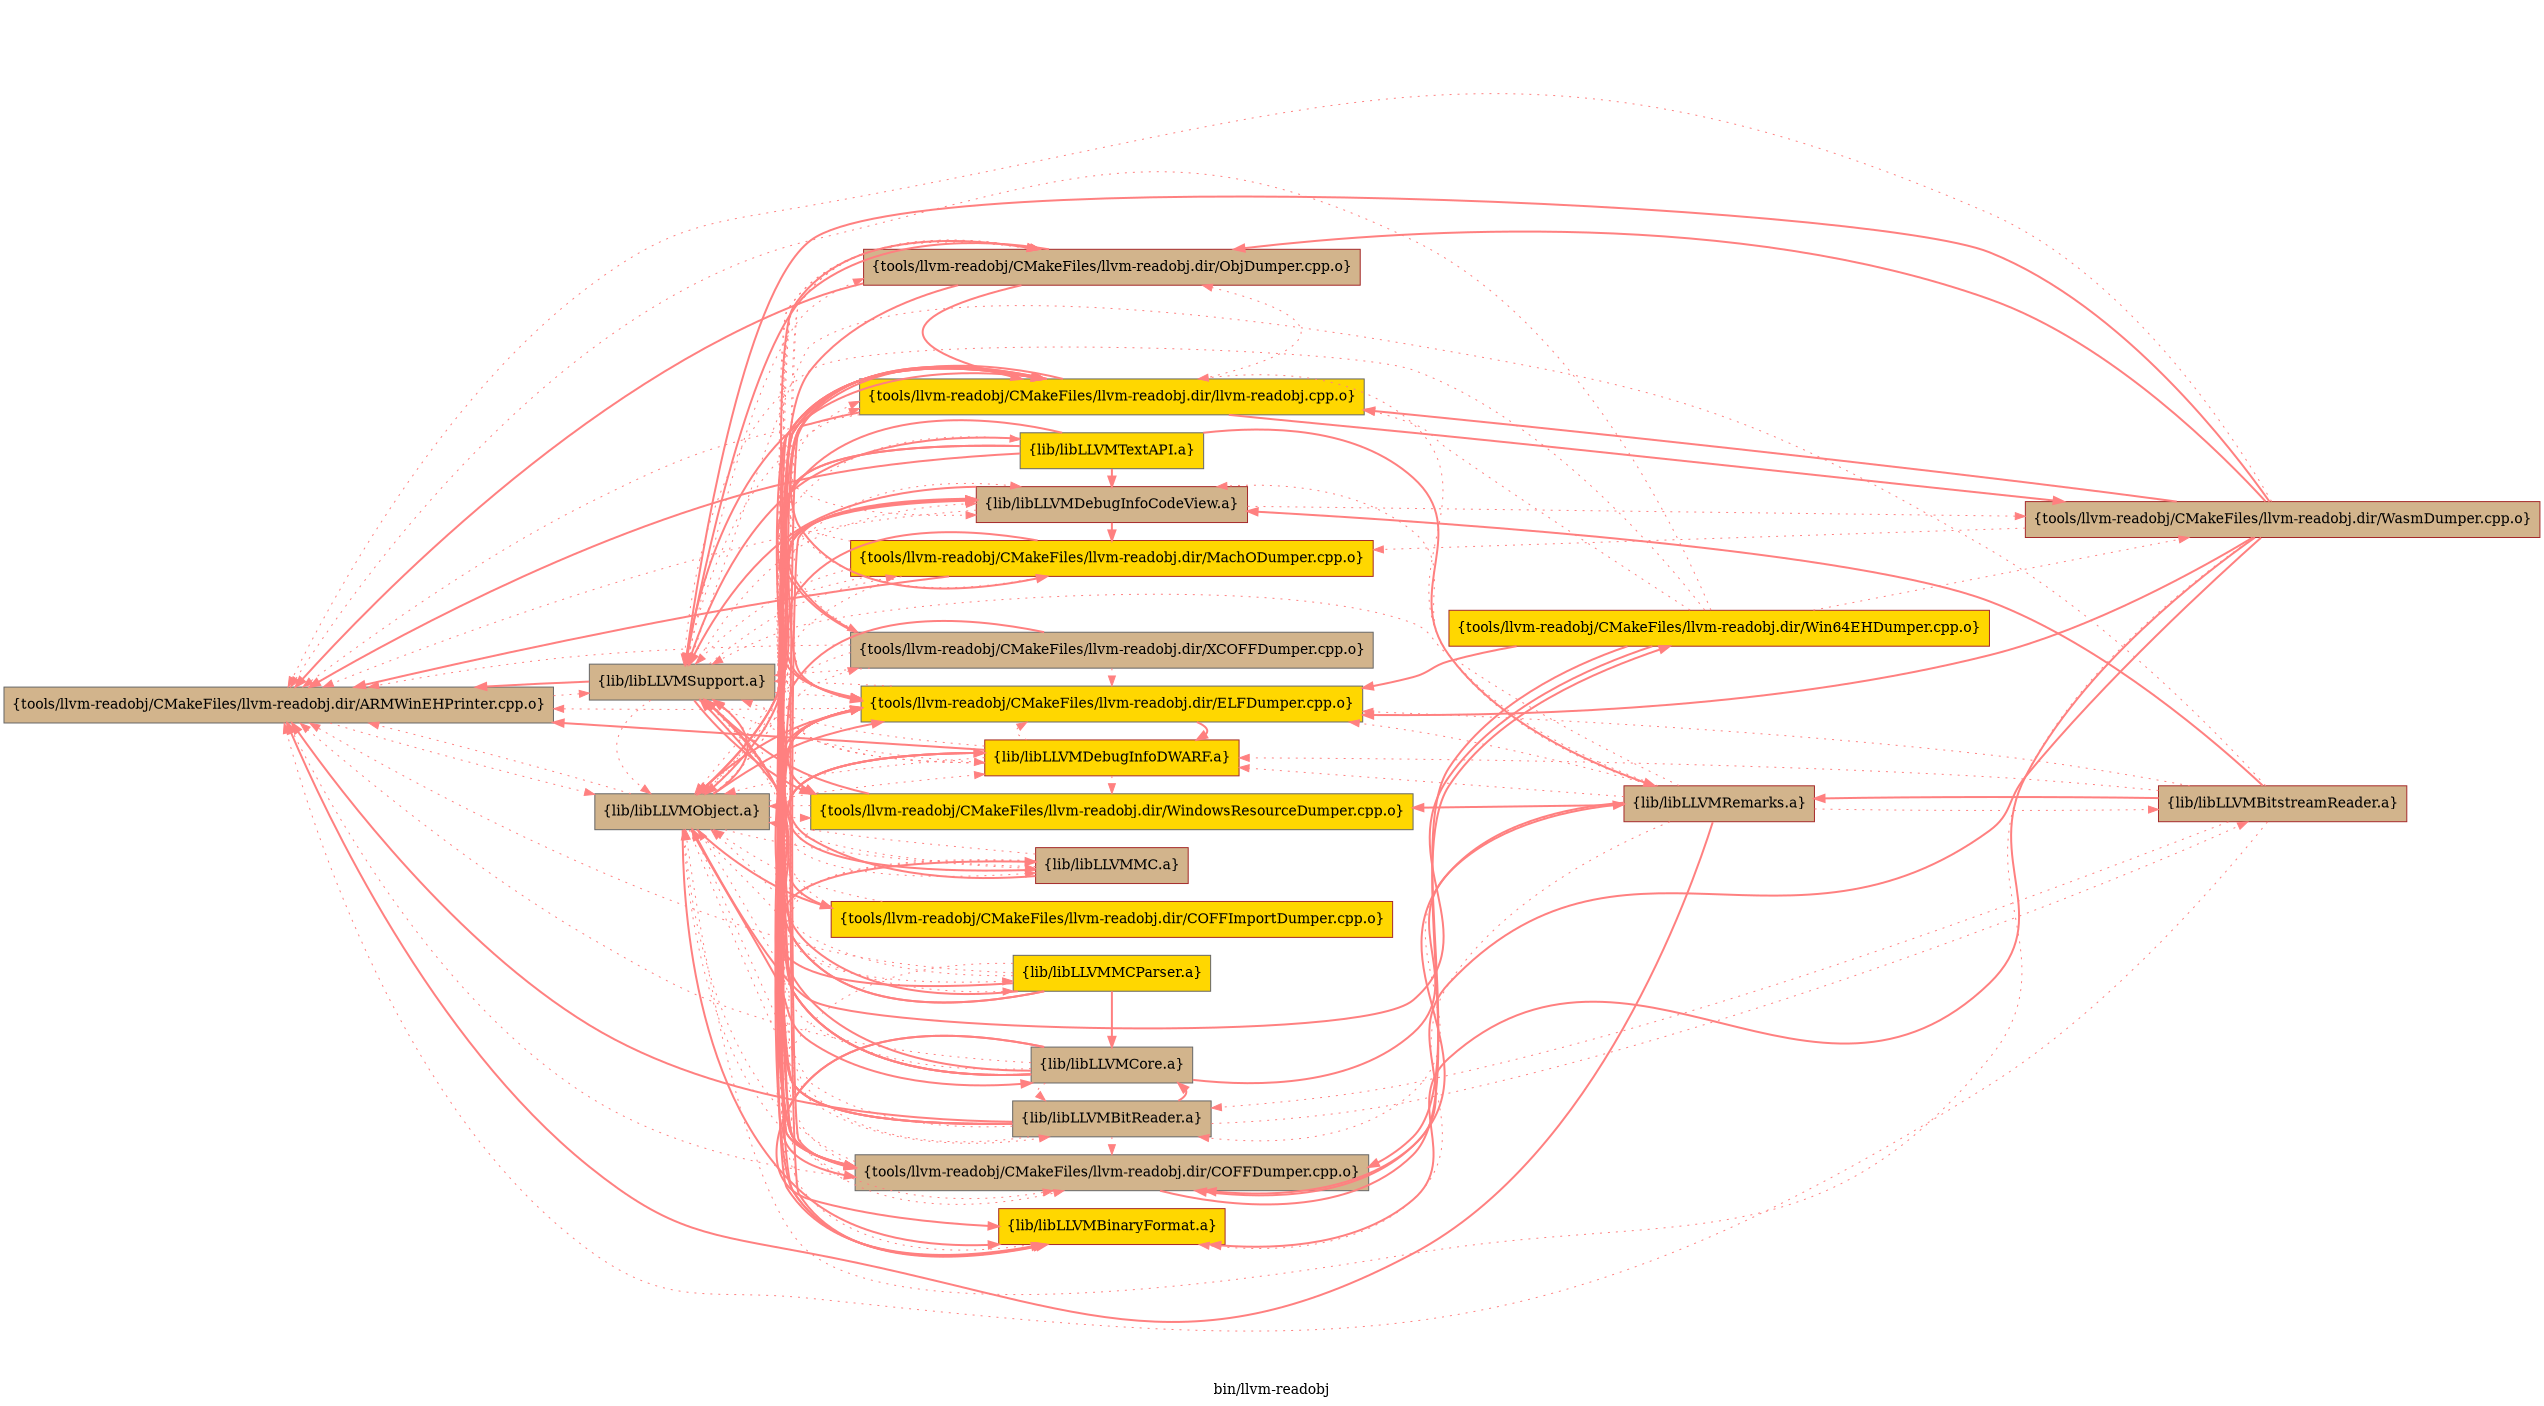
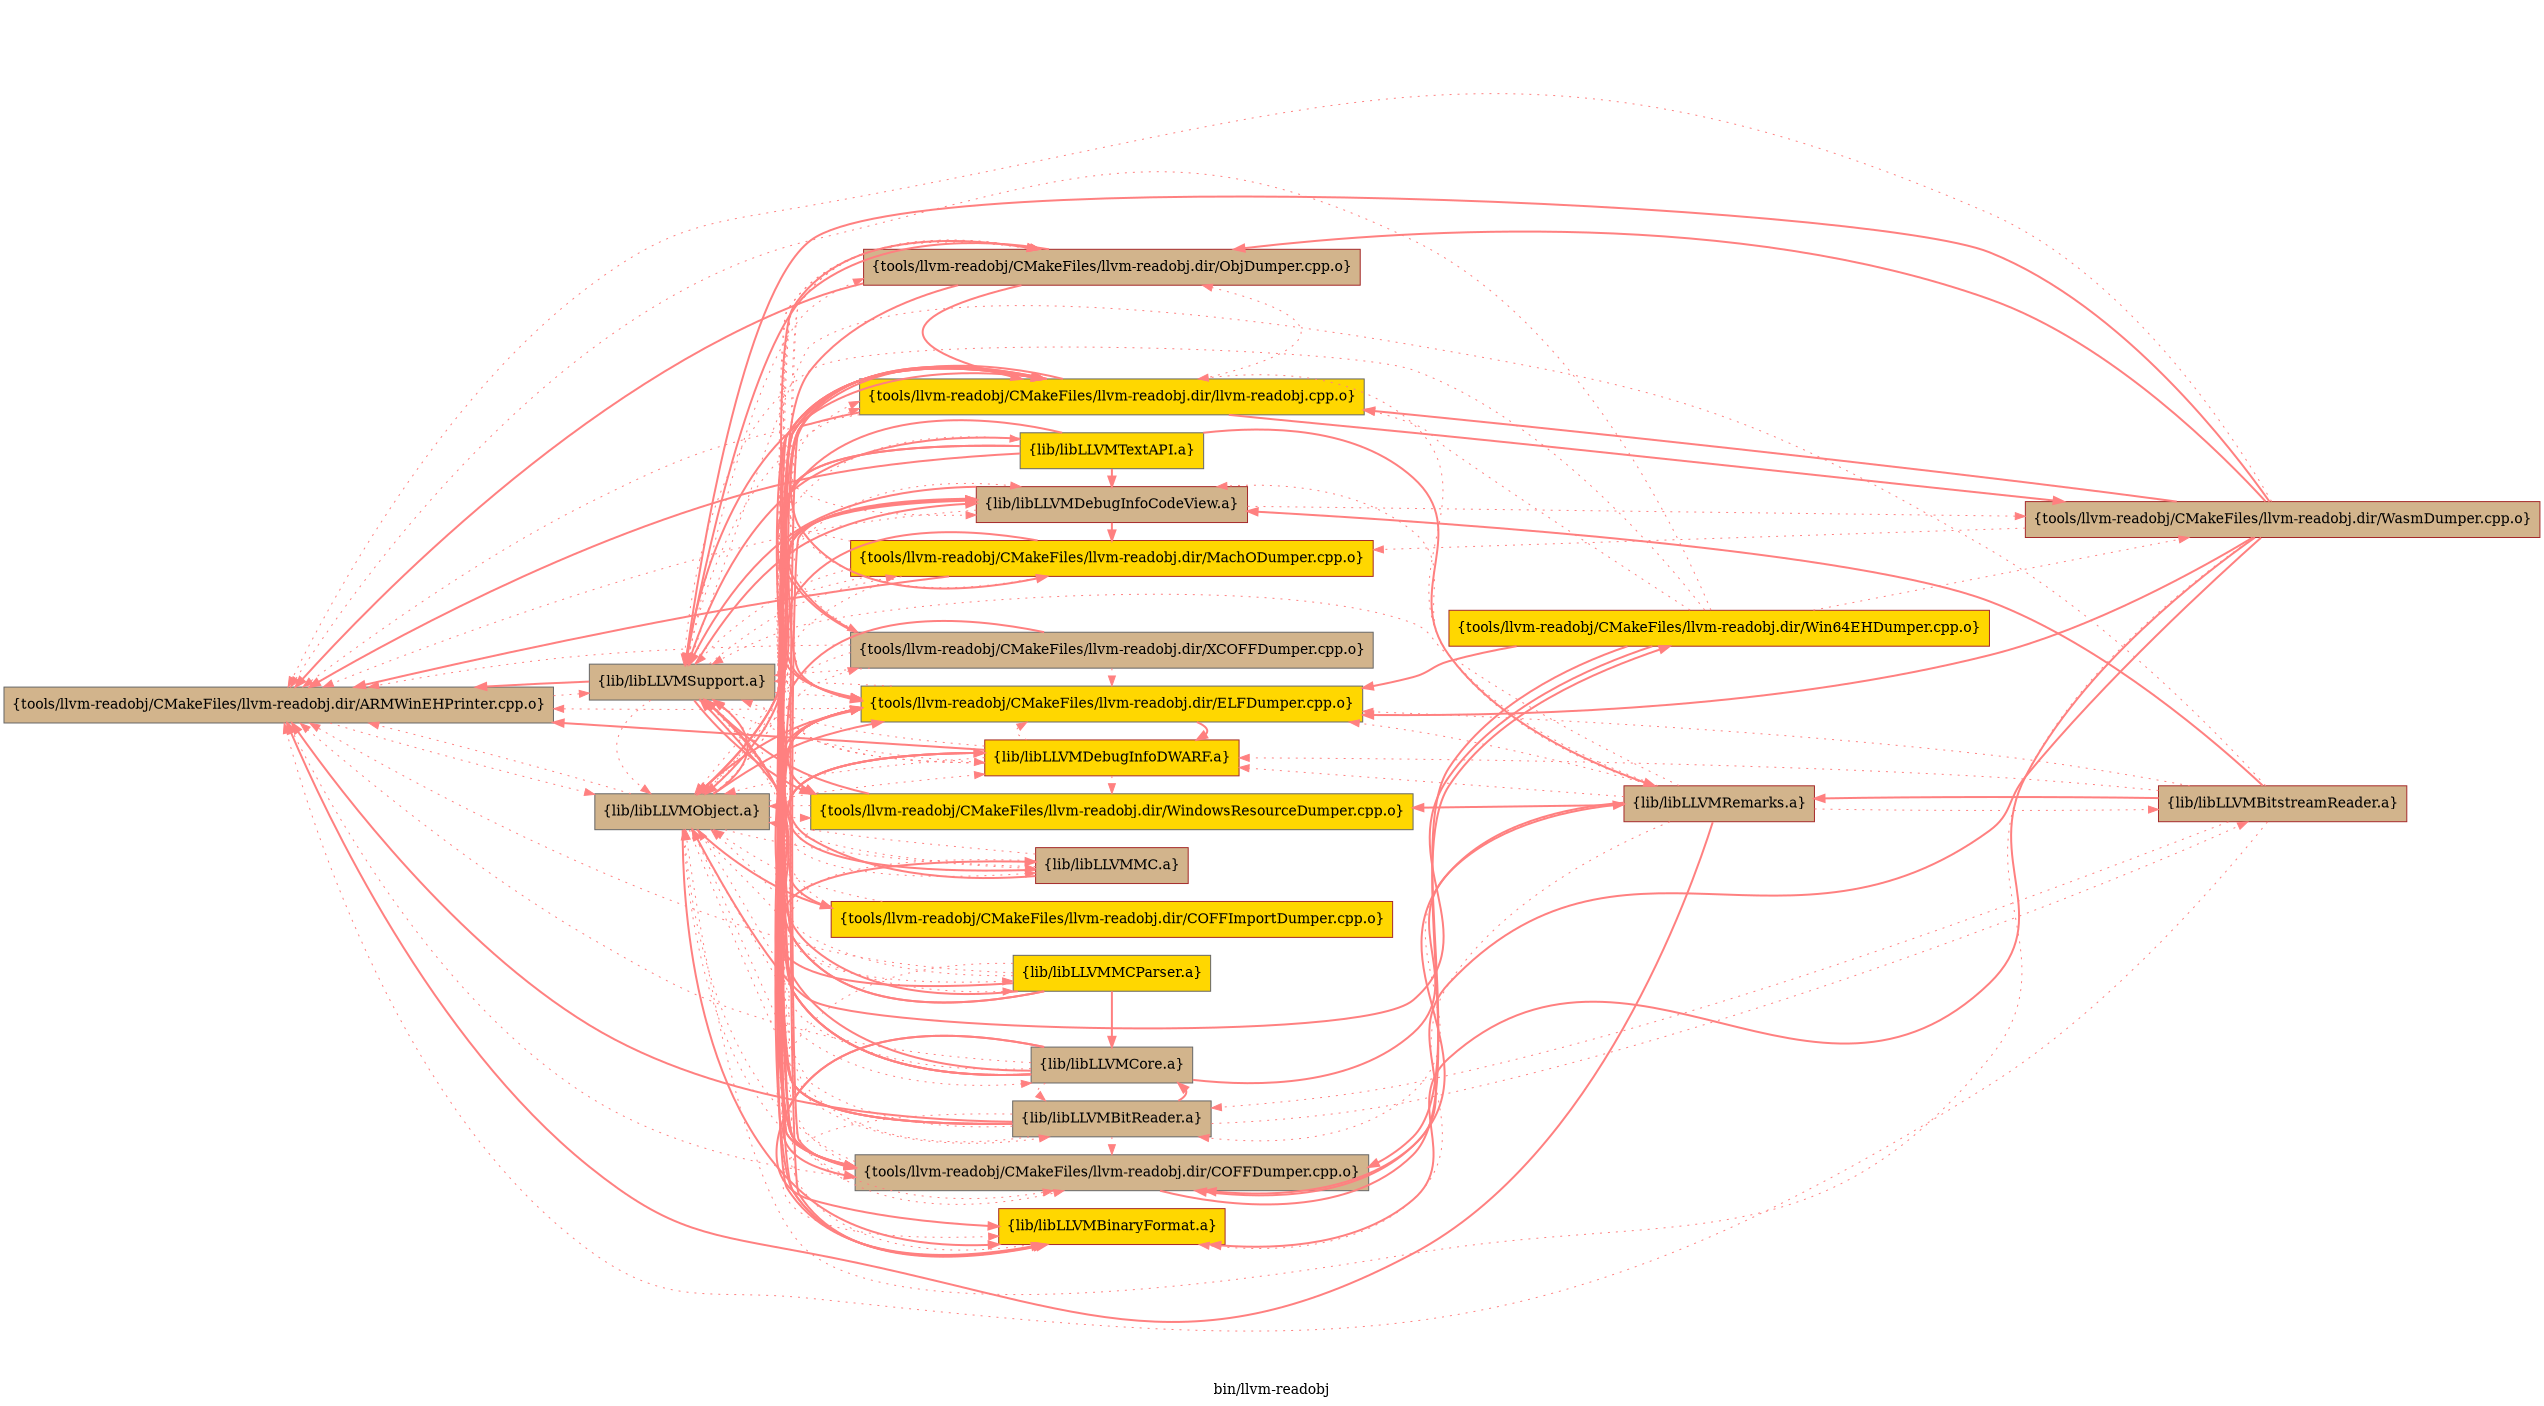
(767, 573) -> (767, 573)
(809, 1041) -> (809, 1041)
(780, 1052) -> (790, 1202)
